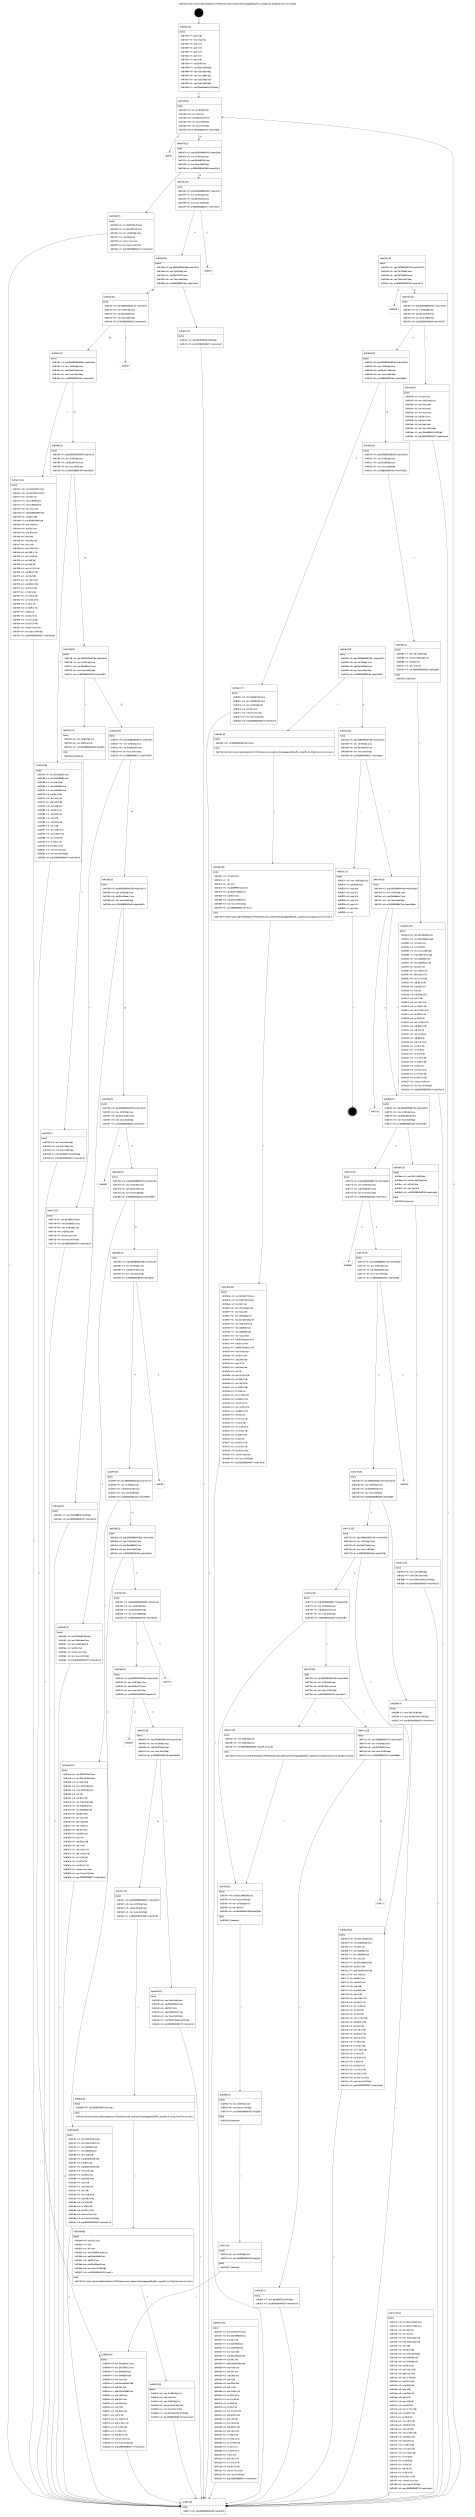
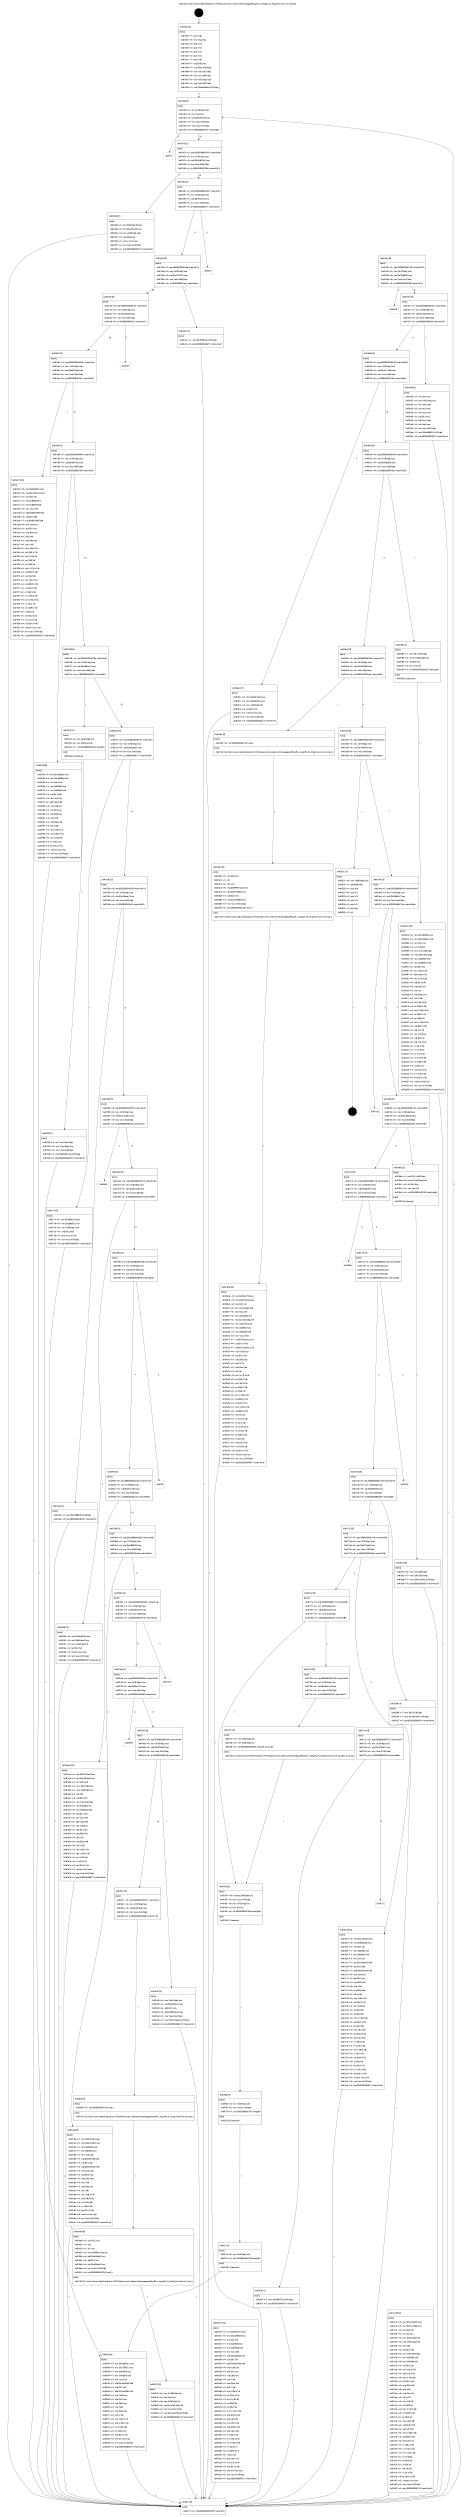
none -> (374, 560)
(353, 1712) -> none
